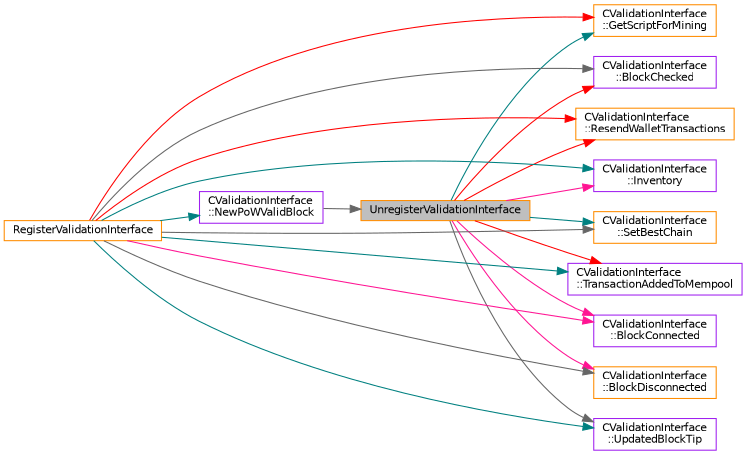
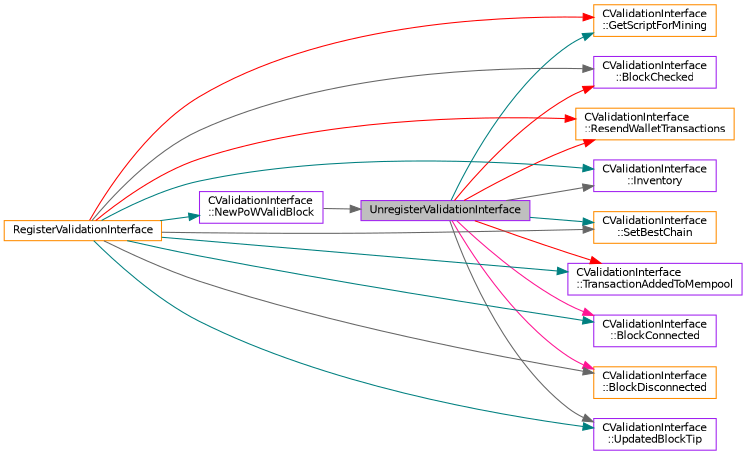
(545, 194) -> (545, 194)
(445, 211) -> (445, 211)
(354, 284) -> (354, 284)
